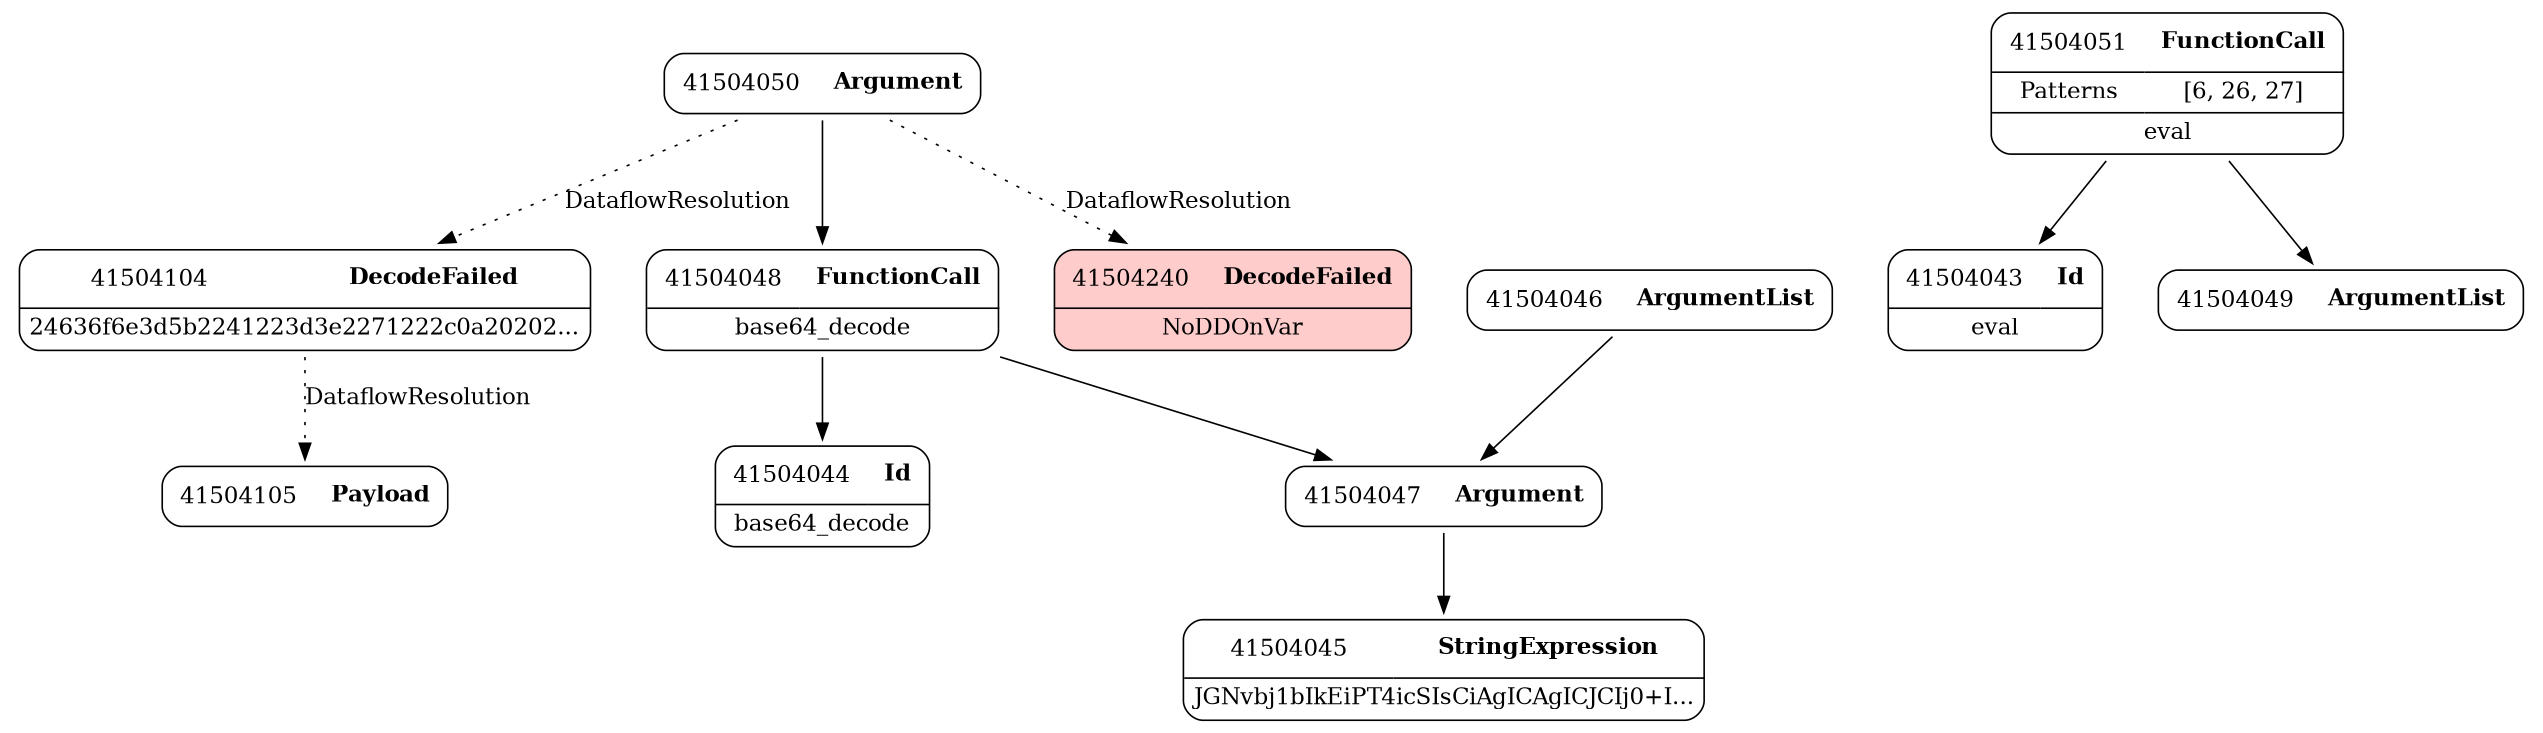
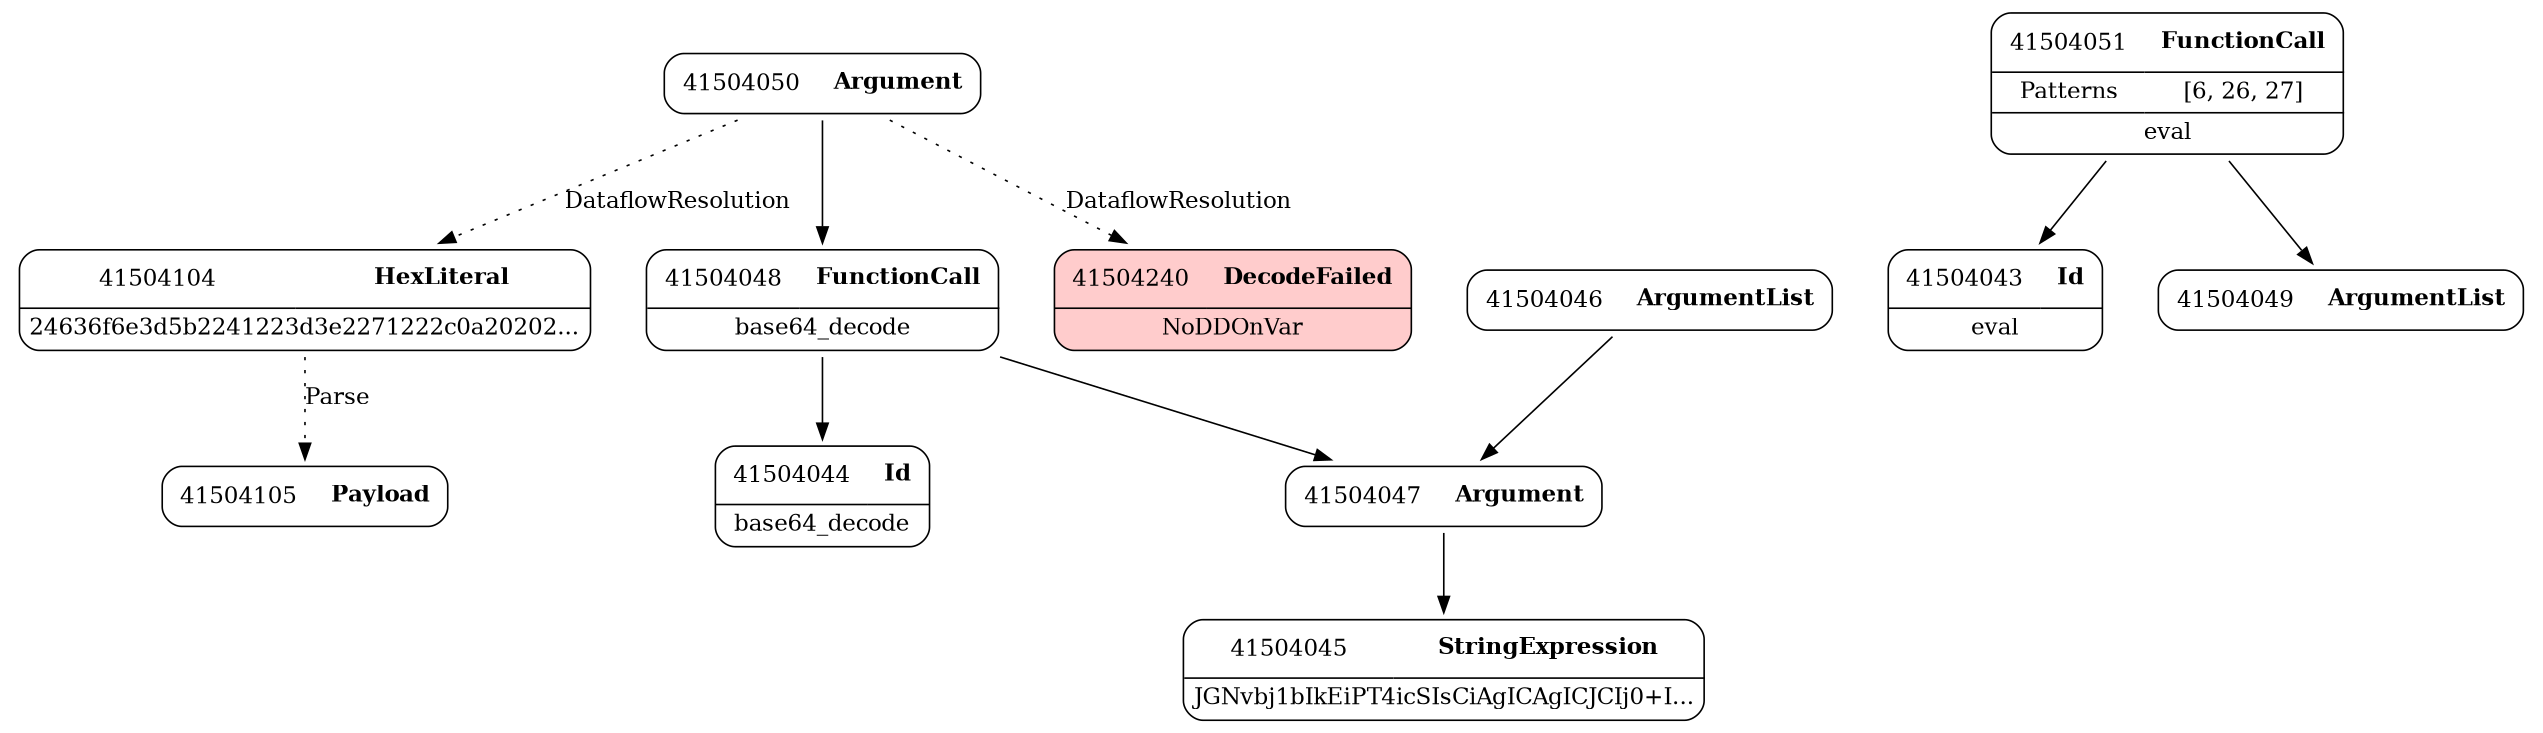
(434, 277) -> (442, 277)
(418, 398) -> (337, 398)
